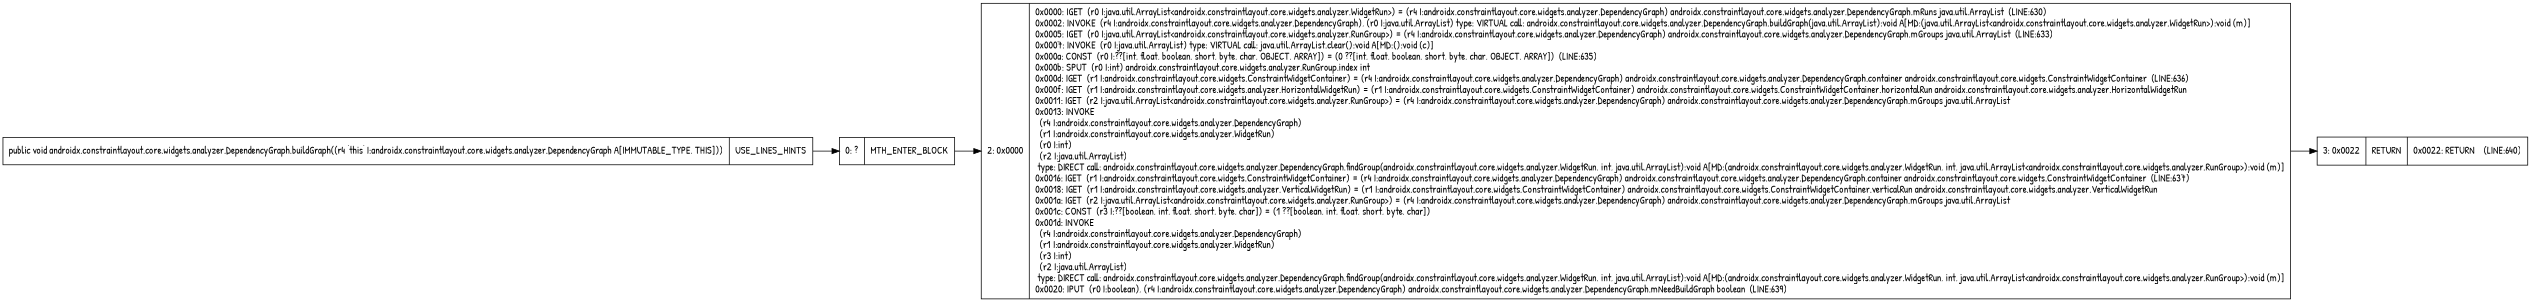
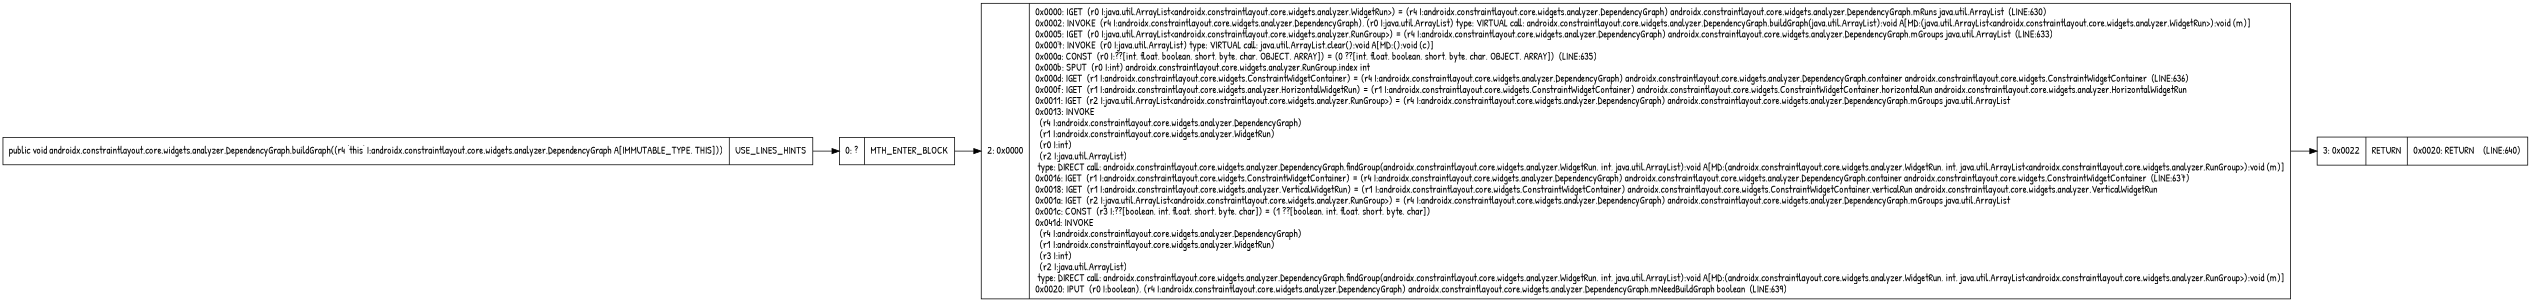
(2468, 151) -> (2467, 151)
(1067, 223) -> (1067, 223)
